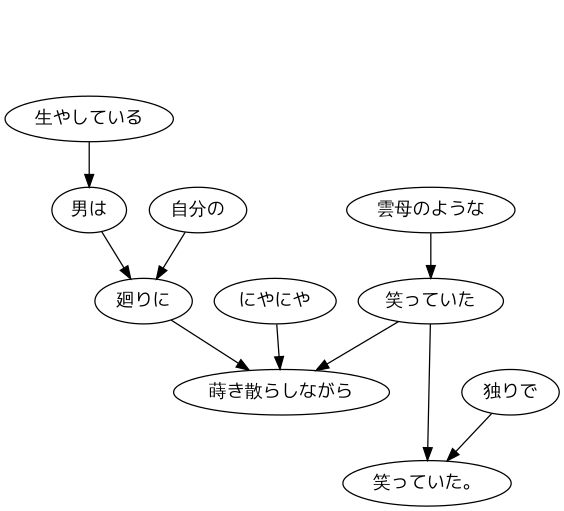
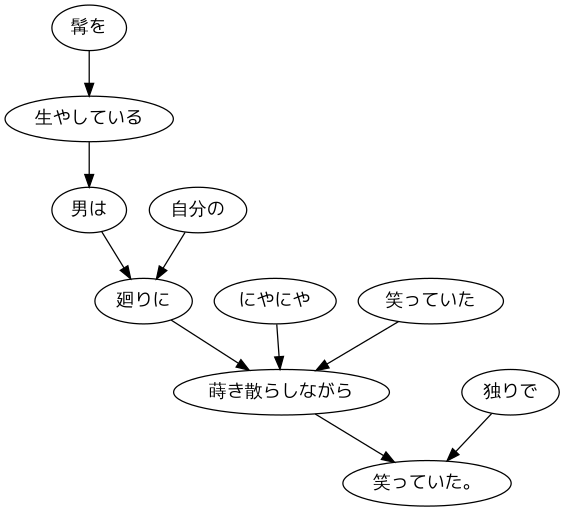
none -> (89, 28)
(431, 210) -> none
(429, 386) -> (349, 435)
